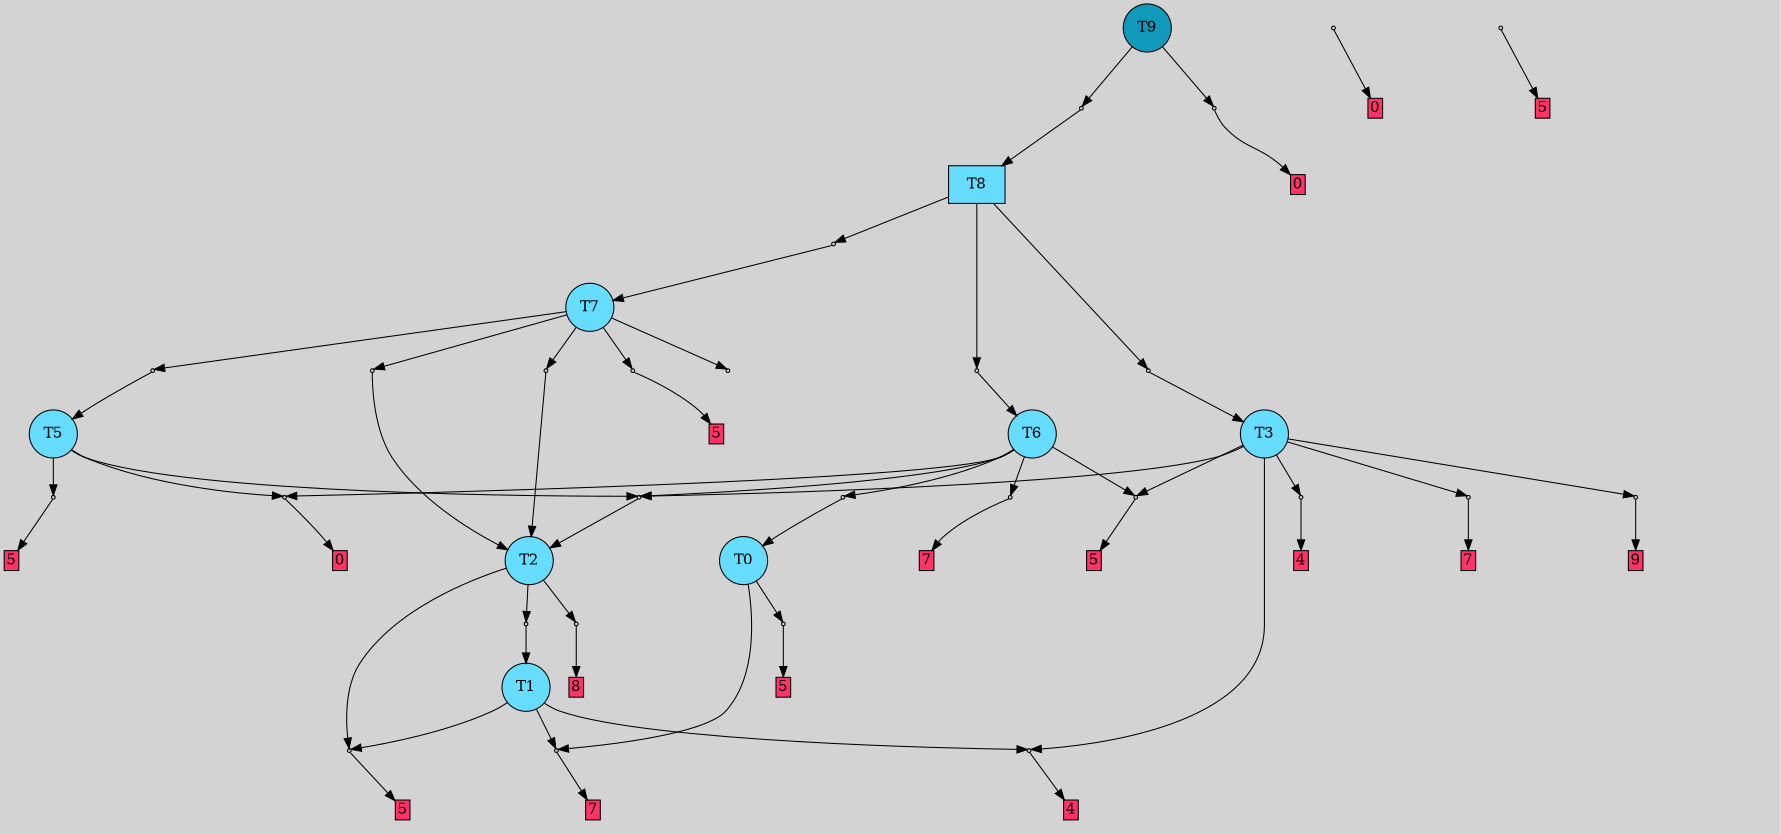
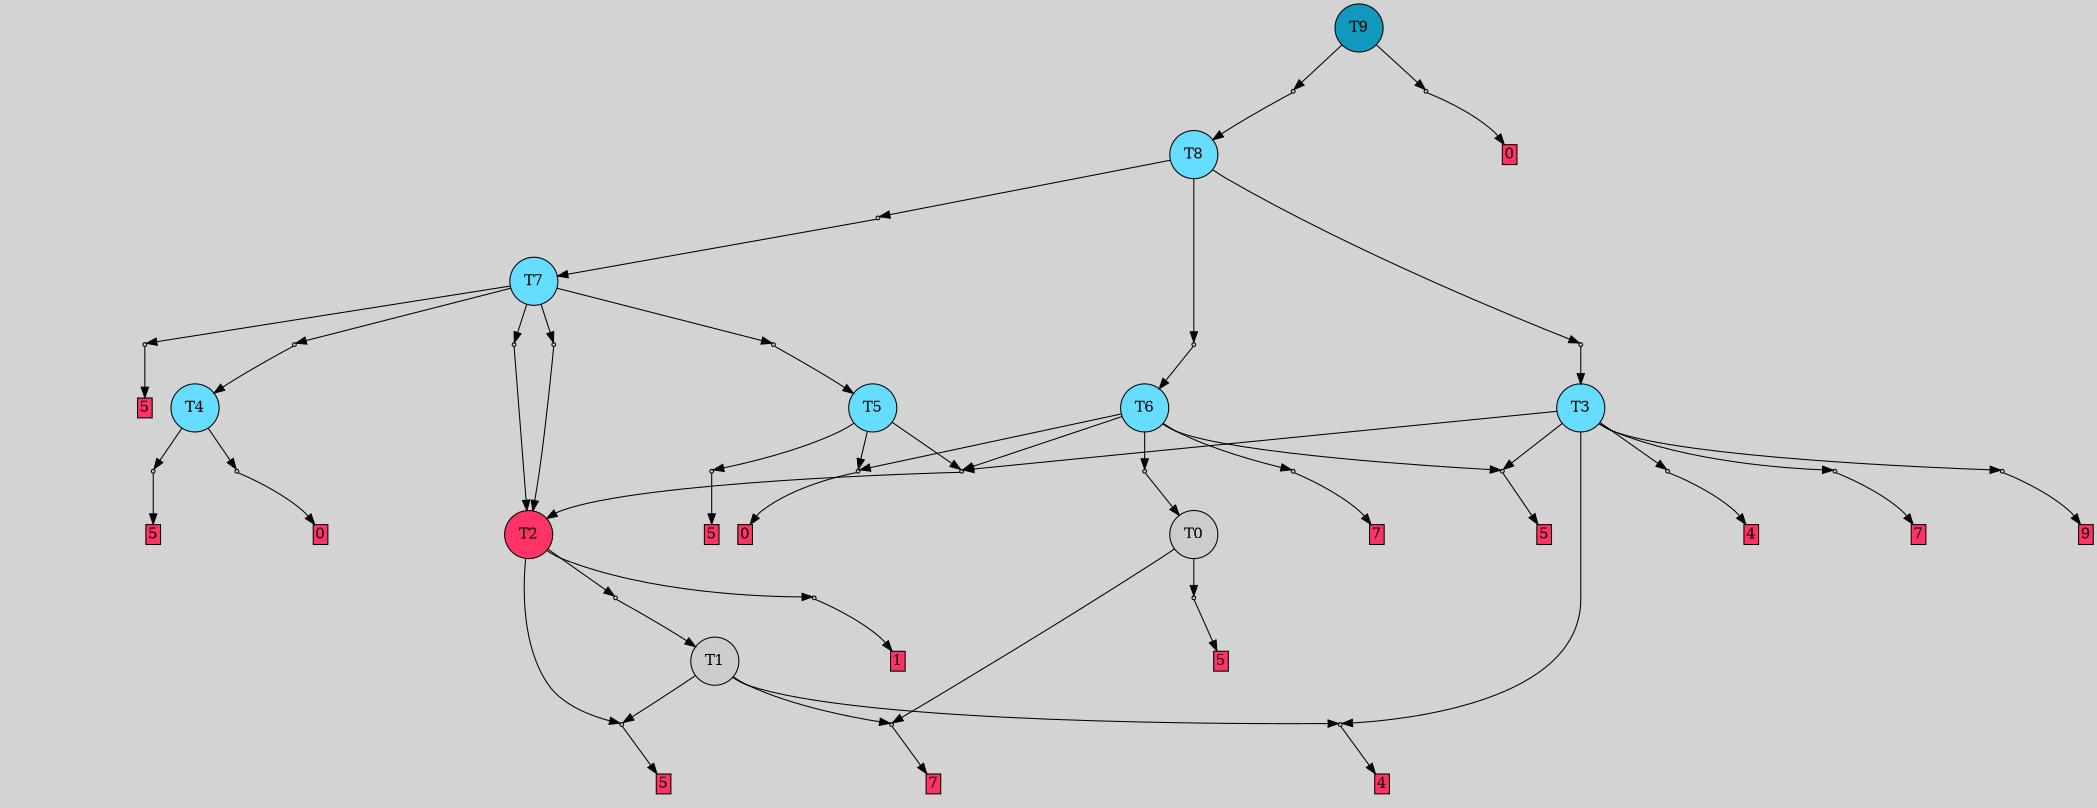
(977, 185) -> (1194, 155)
none -> (195, 408)
(529, 561) -> (529, 535)
(744, 561) -> (1194, 535)
(526, 687) -> (715, 661)
(576, 687) -> (898, 661)
